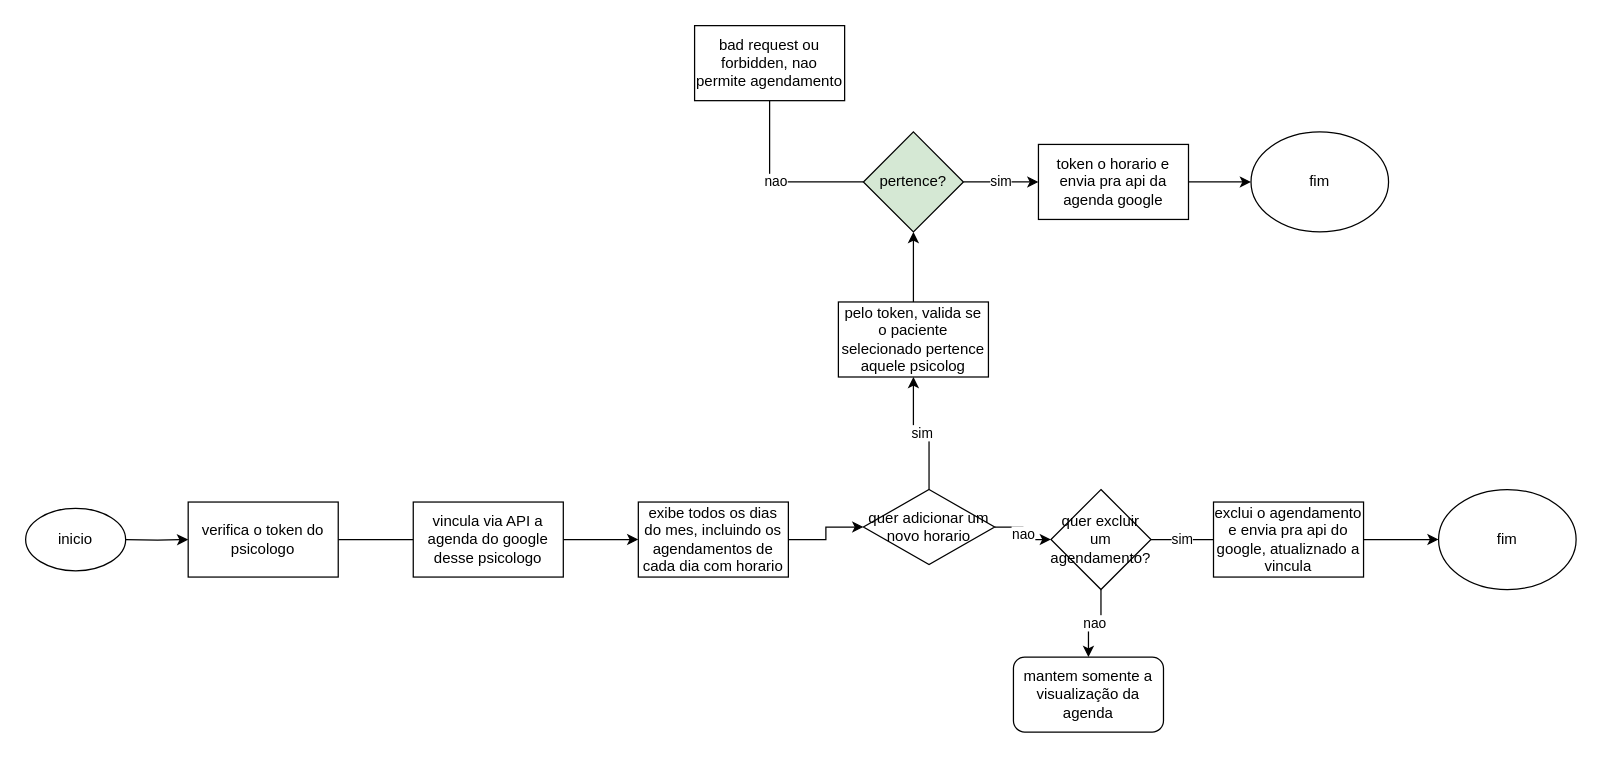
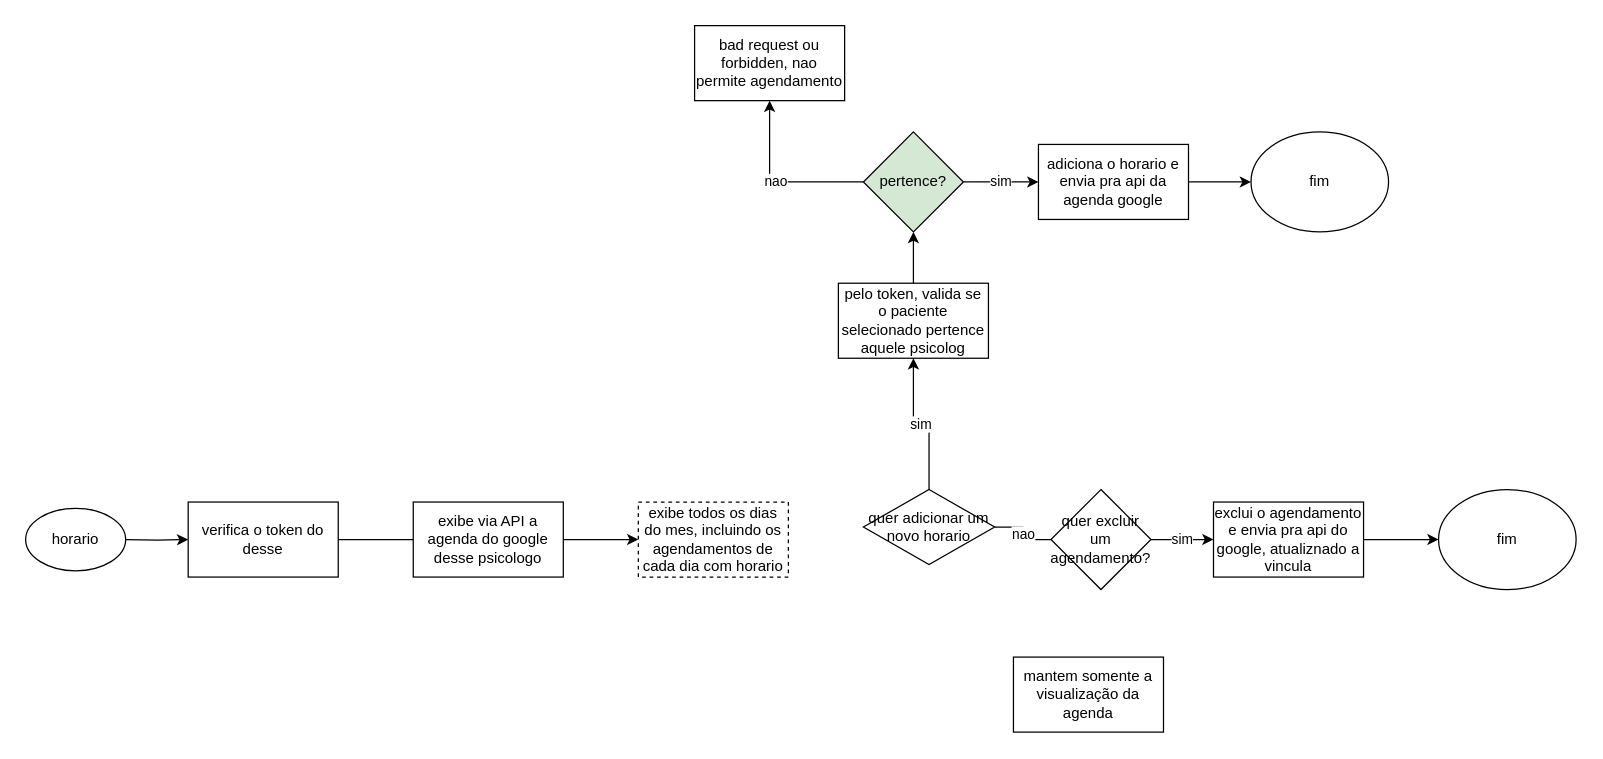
(769, 106) -> (769, 110)
(1113, 182) -> (1113, 182)
(913, 339) -> (913, 321)
(826, 537) -> none
(76, 539) -> (76, 539)
(263, 539) -> (263, 539)
(488, 539) -> (488, 539)
(713, 539) -> (713, 539)
(1041, 539) -> (1044, 539)
(1207, 539) -> (1203, 539)
(1099, 623) -> none
(1088, 694) -> (1088, 694)
